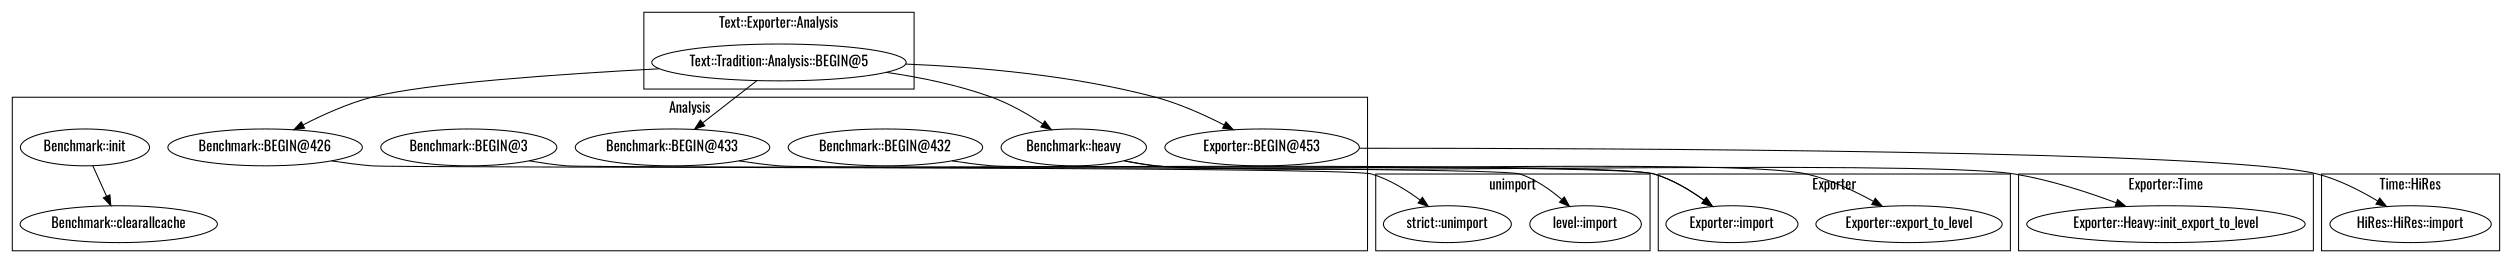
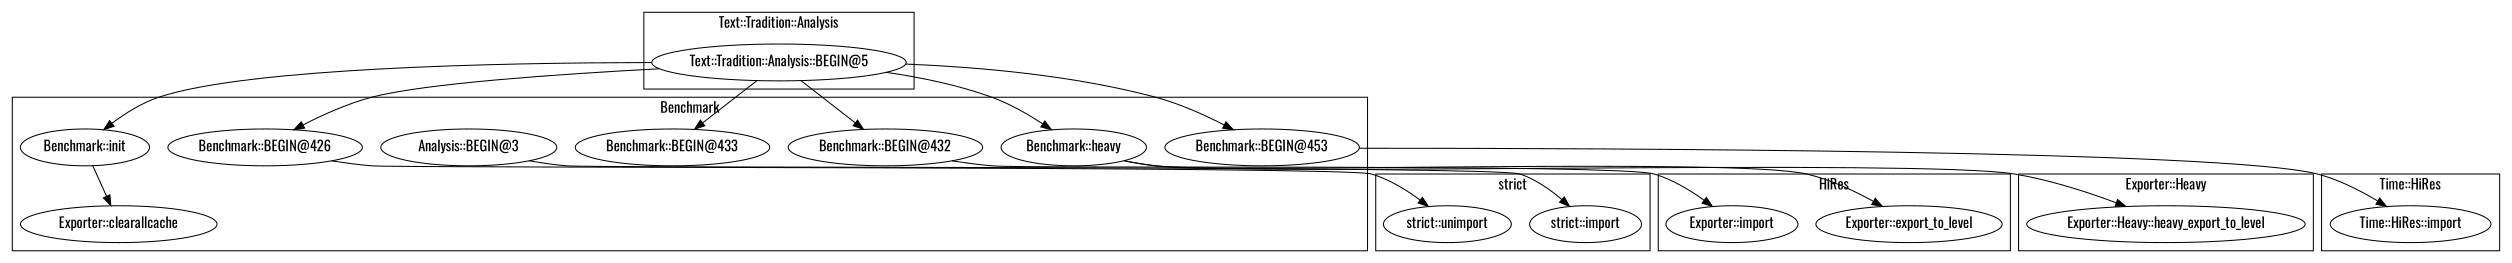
(779, 24) -> (779, 24)
none -> (377, 69)
none -> (831, 104)
(690, 109) -> (690, 109)
(469, 147) -> (469, 147)
(1262, 147) -> (1262, 147)
(1225, 166) -> none
(1513, 186) -> (1513, 186)
(1834, 186) -> (1834, 186)
(2166, 186) -> (2166, 186)
(119, 224) -> (119, 224)
(1586, 224) -> (1586, 224)
(2166, 224) -> (2166, 224)
(2411, 224) -> (2411, 224)
